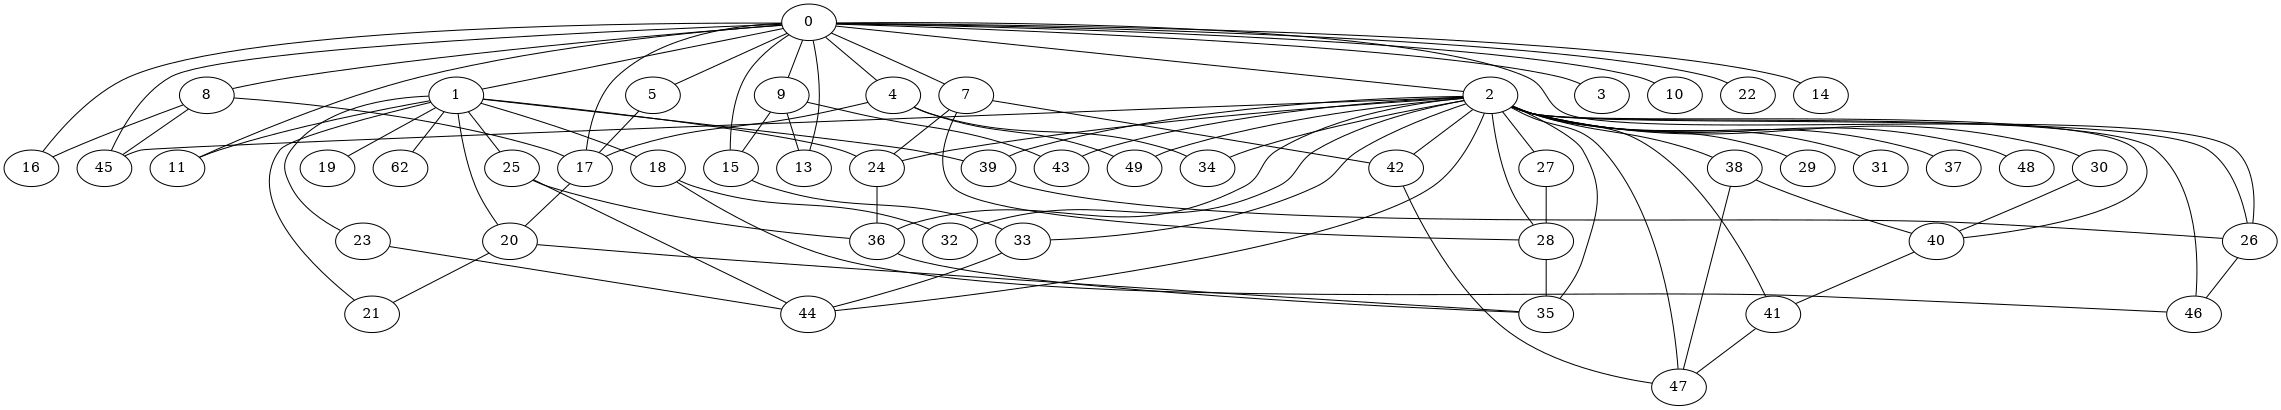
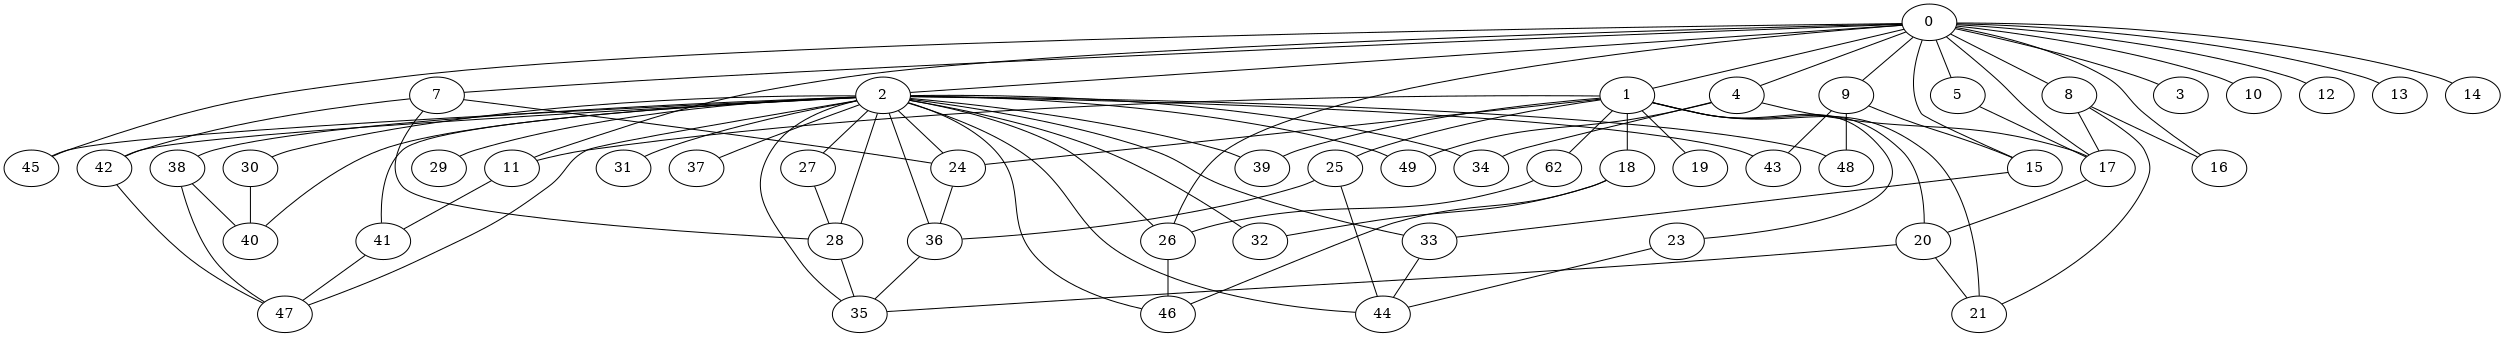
(1748, 95) -> (2327, 95)
(156, 132) -> (2122, 220)
(793, 132) -> (1846, 132)
(1615, 220) -> (1363, 208)
(1855, 278) -> (441, 208)
